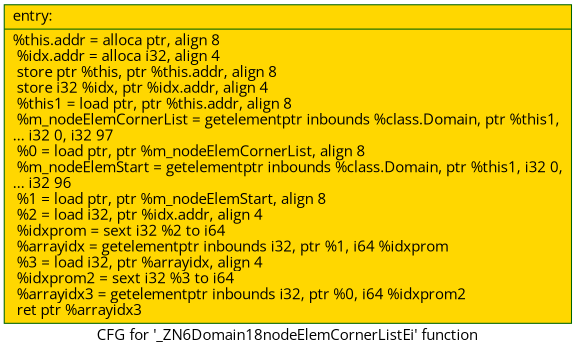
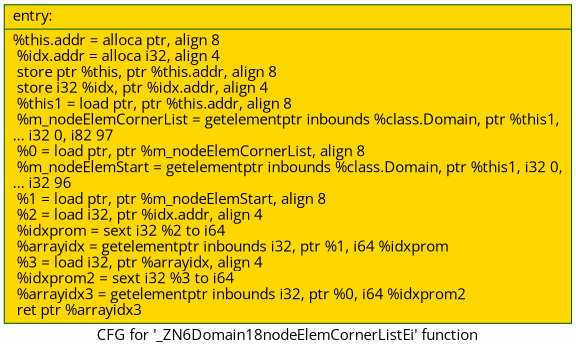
(64, 136) -> (64, 136)
